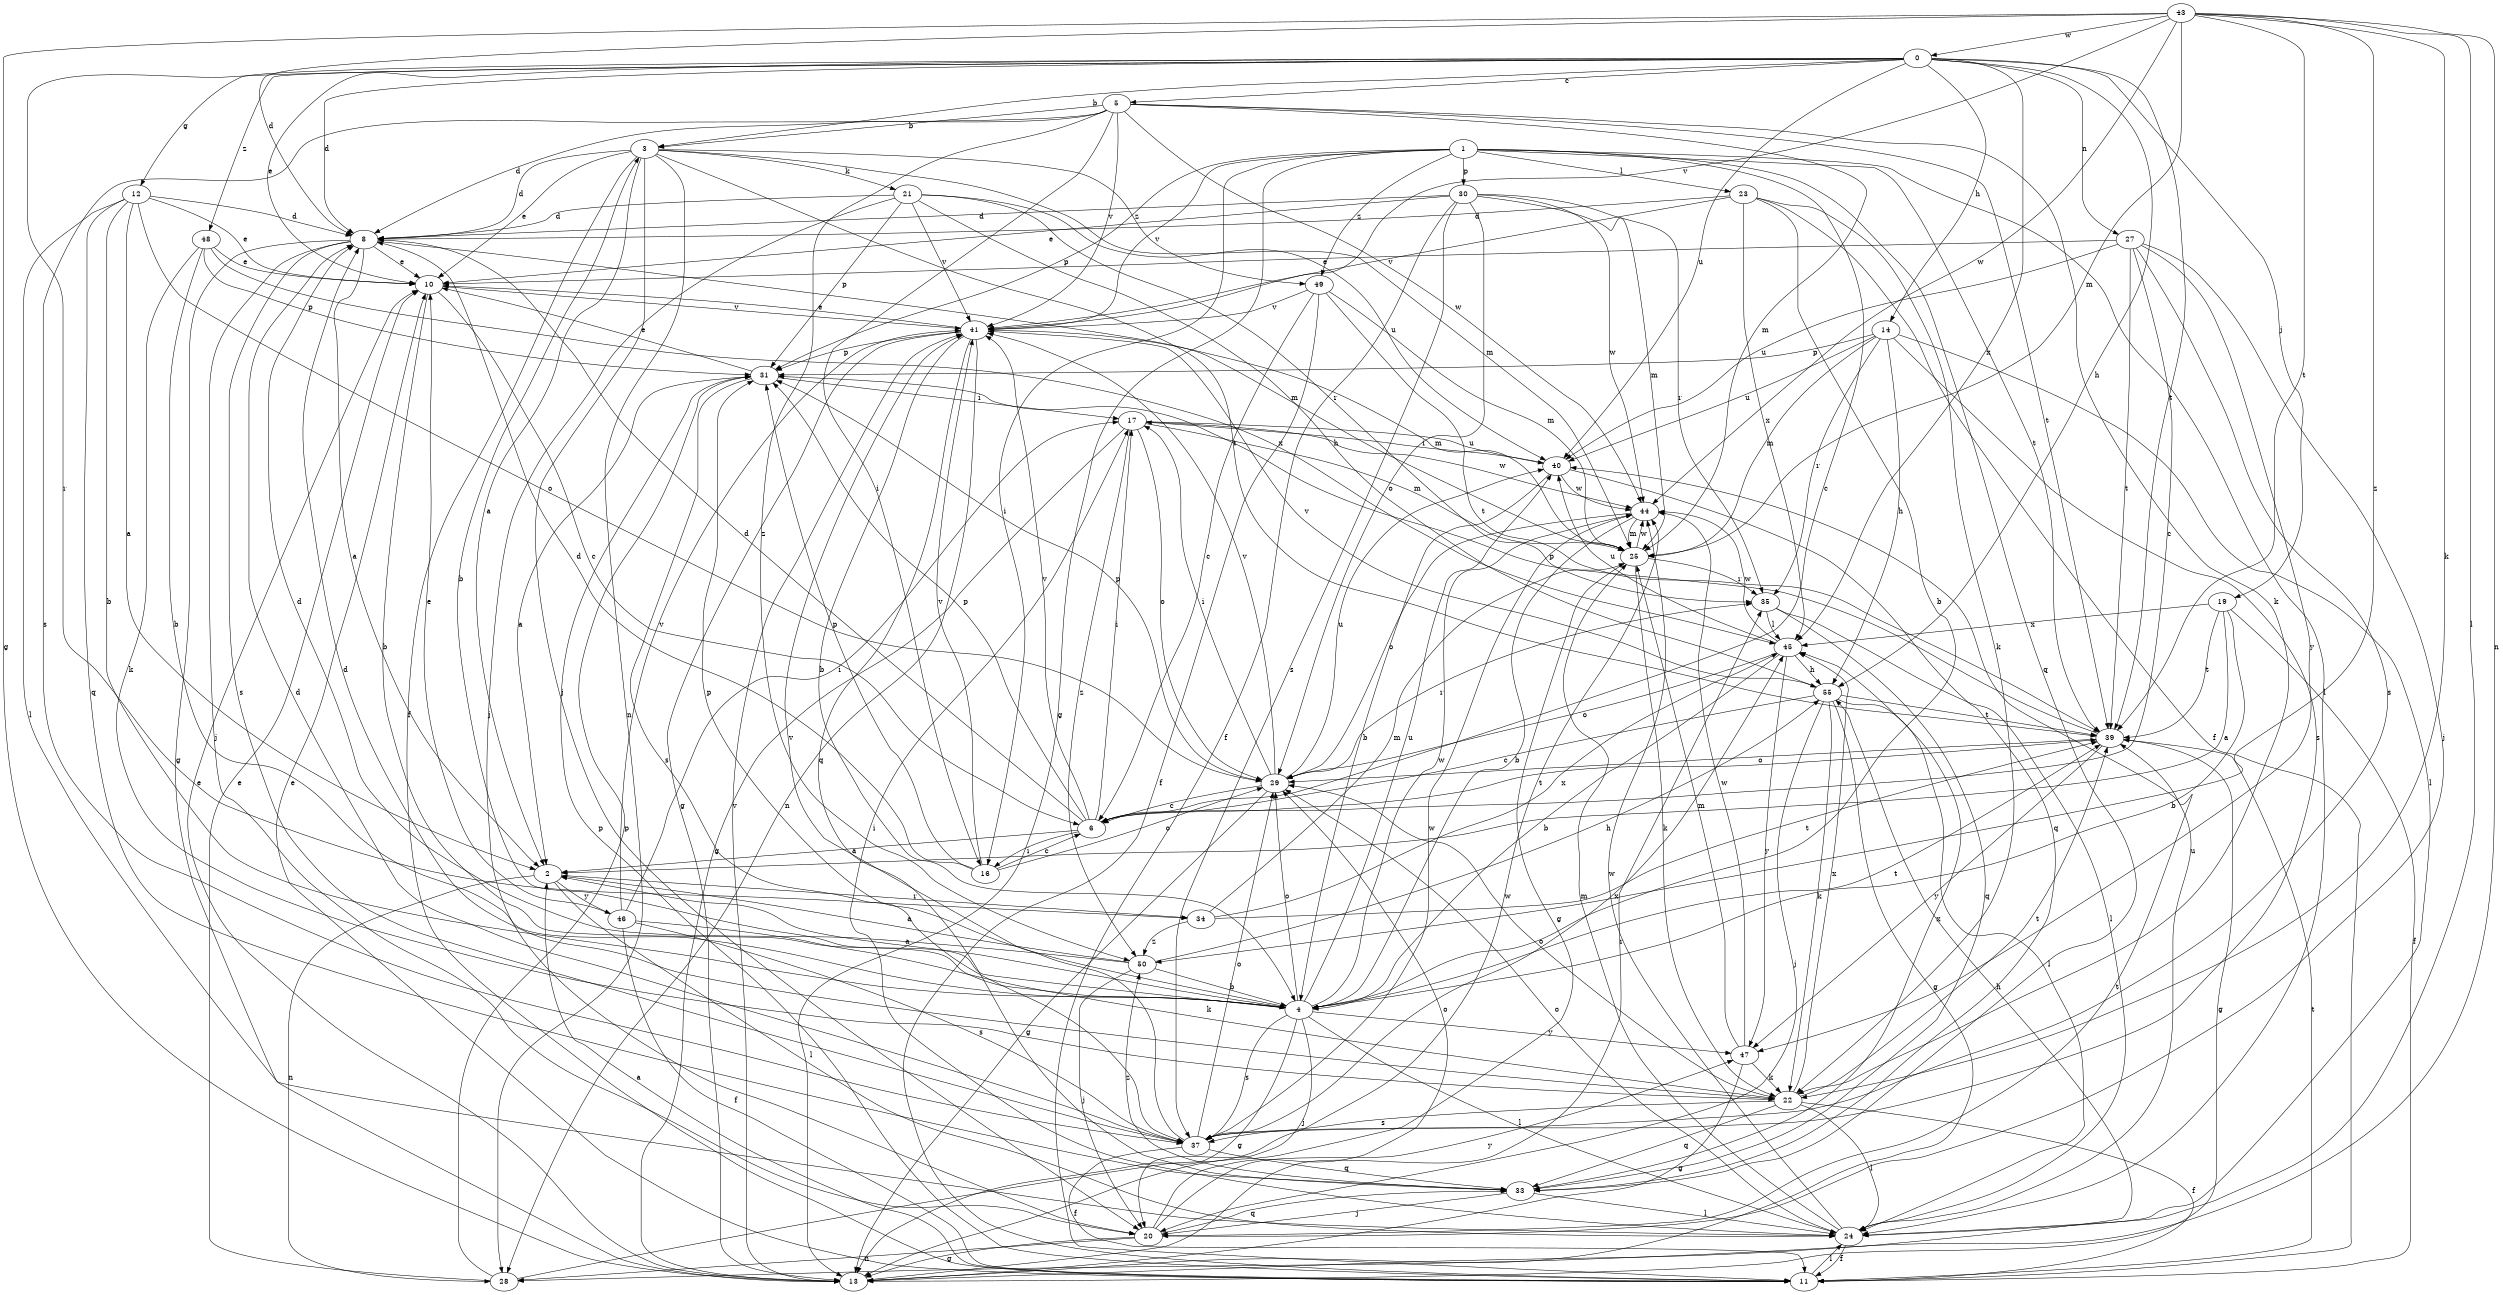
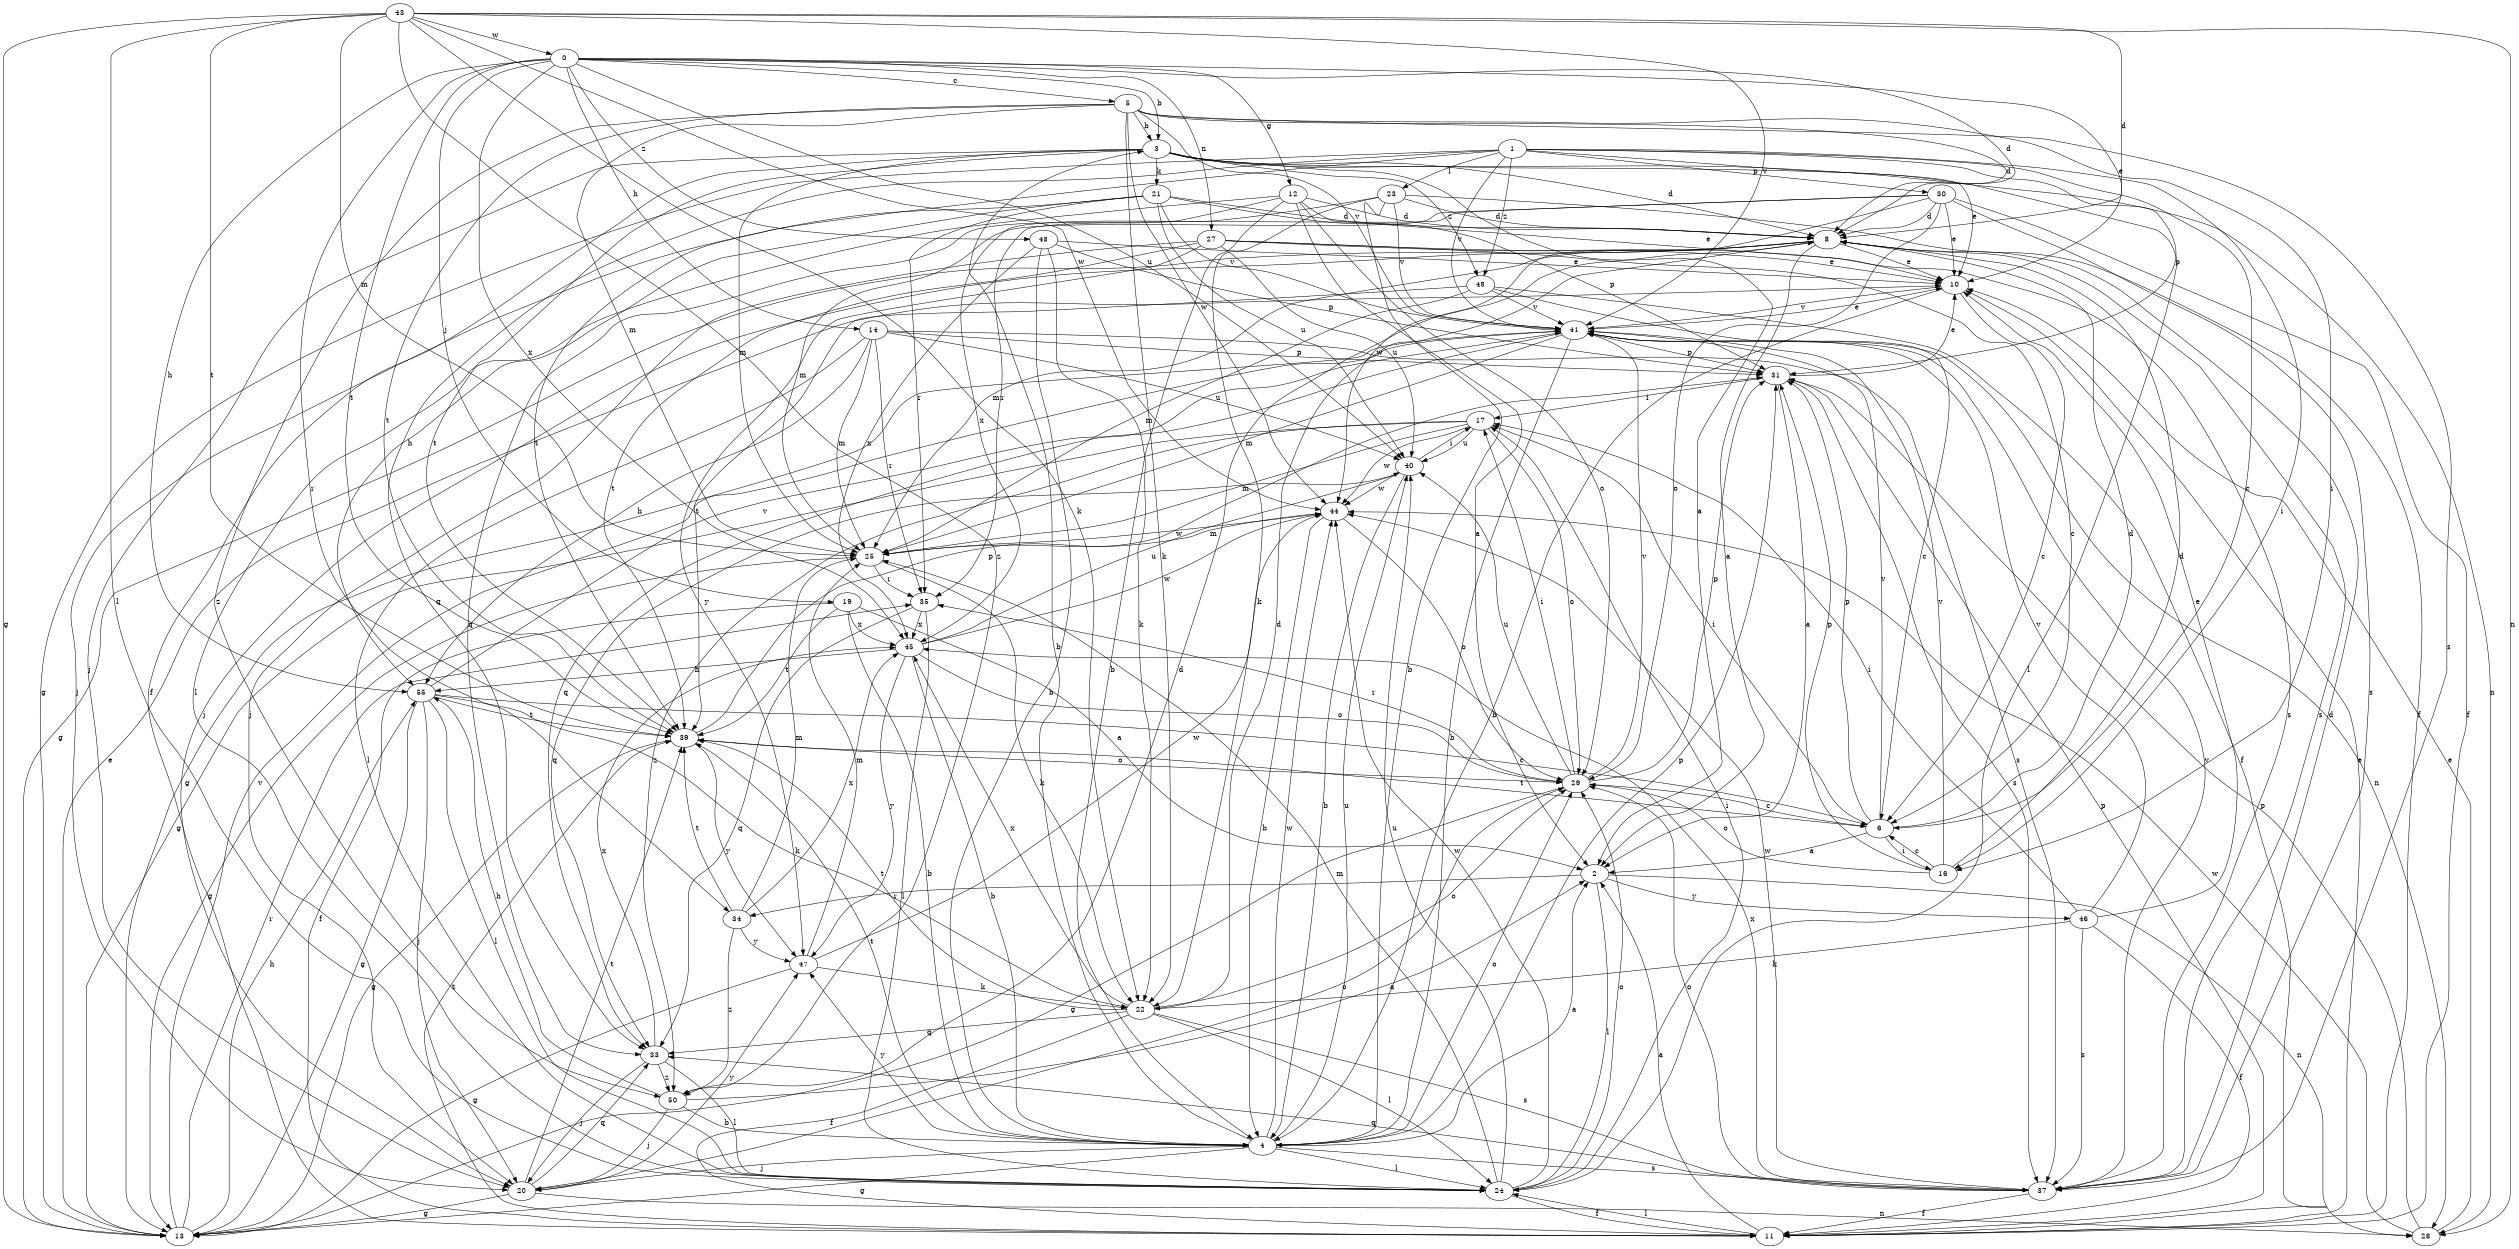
(1773, 625) -> (921, 625)
none -> (759, 950)
